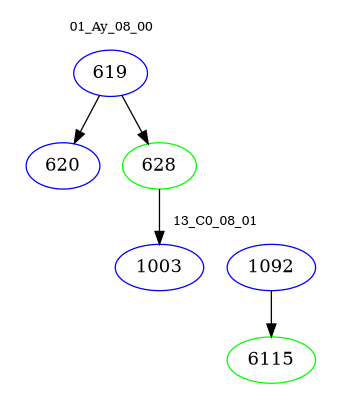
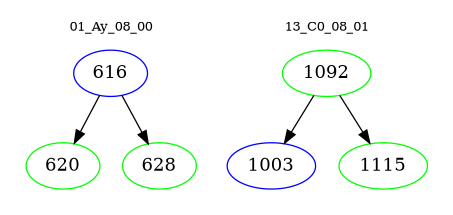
(111, 73) -> (111, 73)
(63, 166) -> (63, 166)
(159, 217) -> (303, 114)
(271, 268) -> (327, 73)
(271, 360) -> (383, 166)
